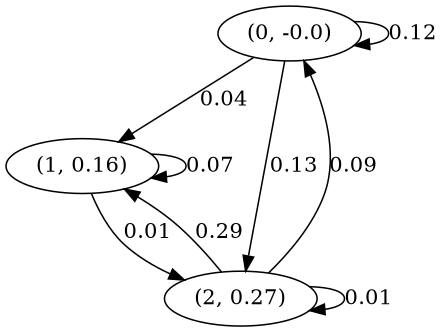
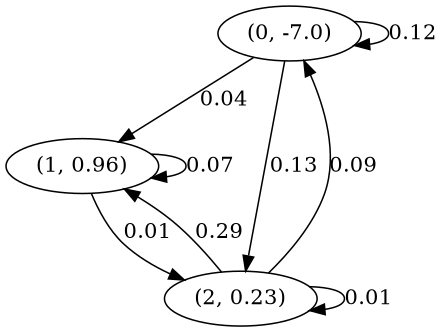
(290, 34) -> (290, 34)
(82, 166) -> (82, 166)
(241, 299) -> (241, 299)
